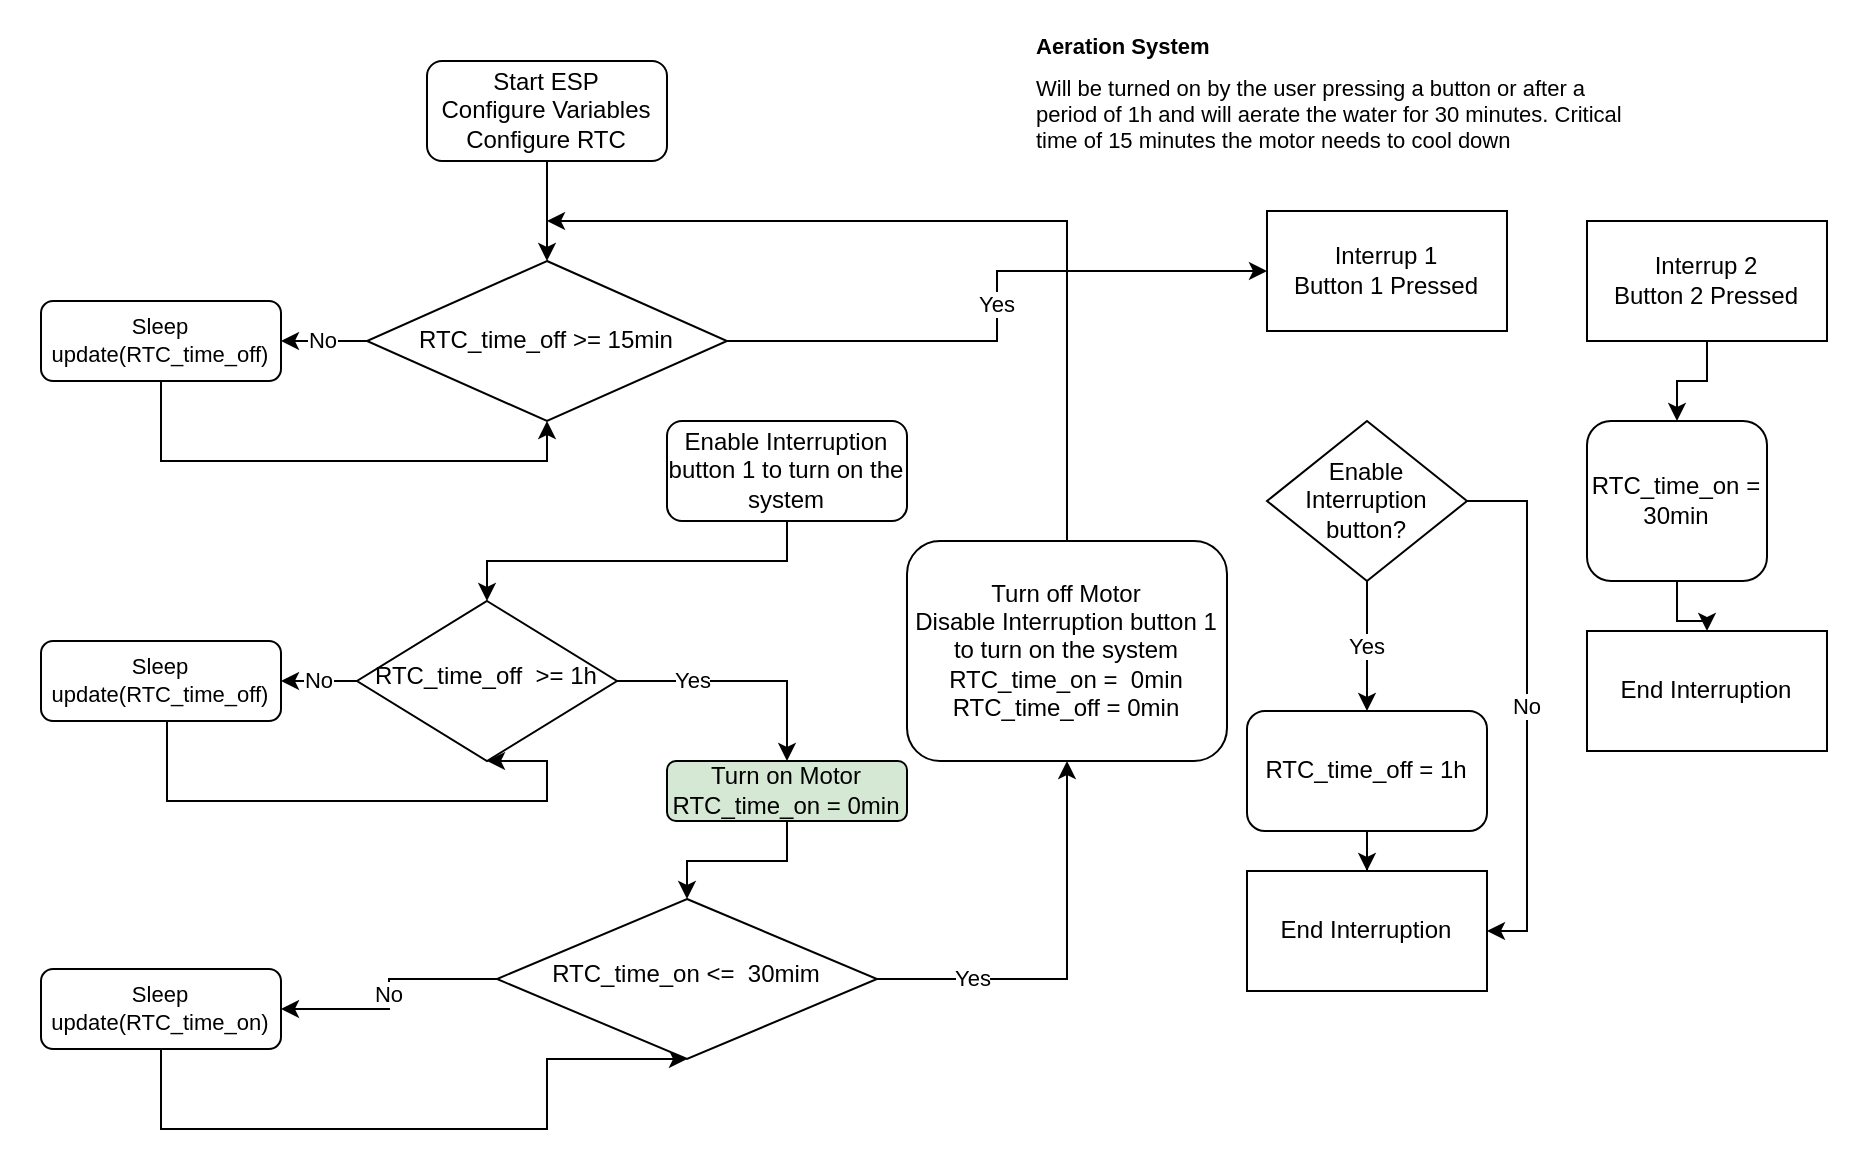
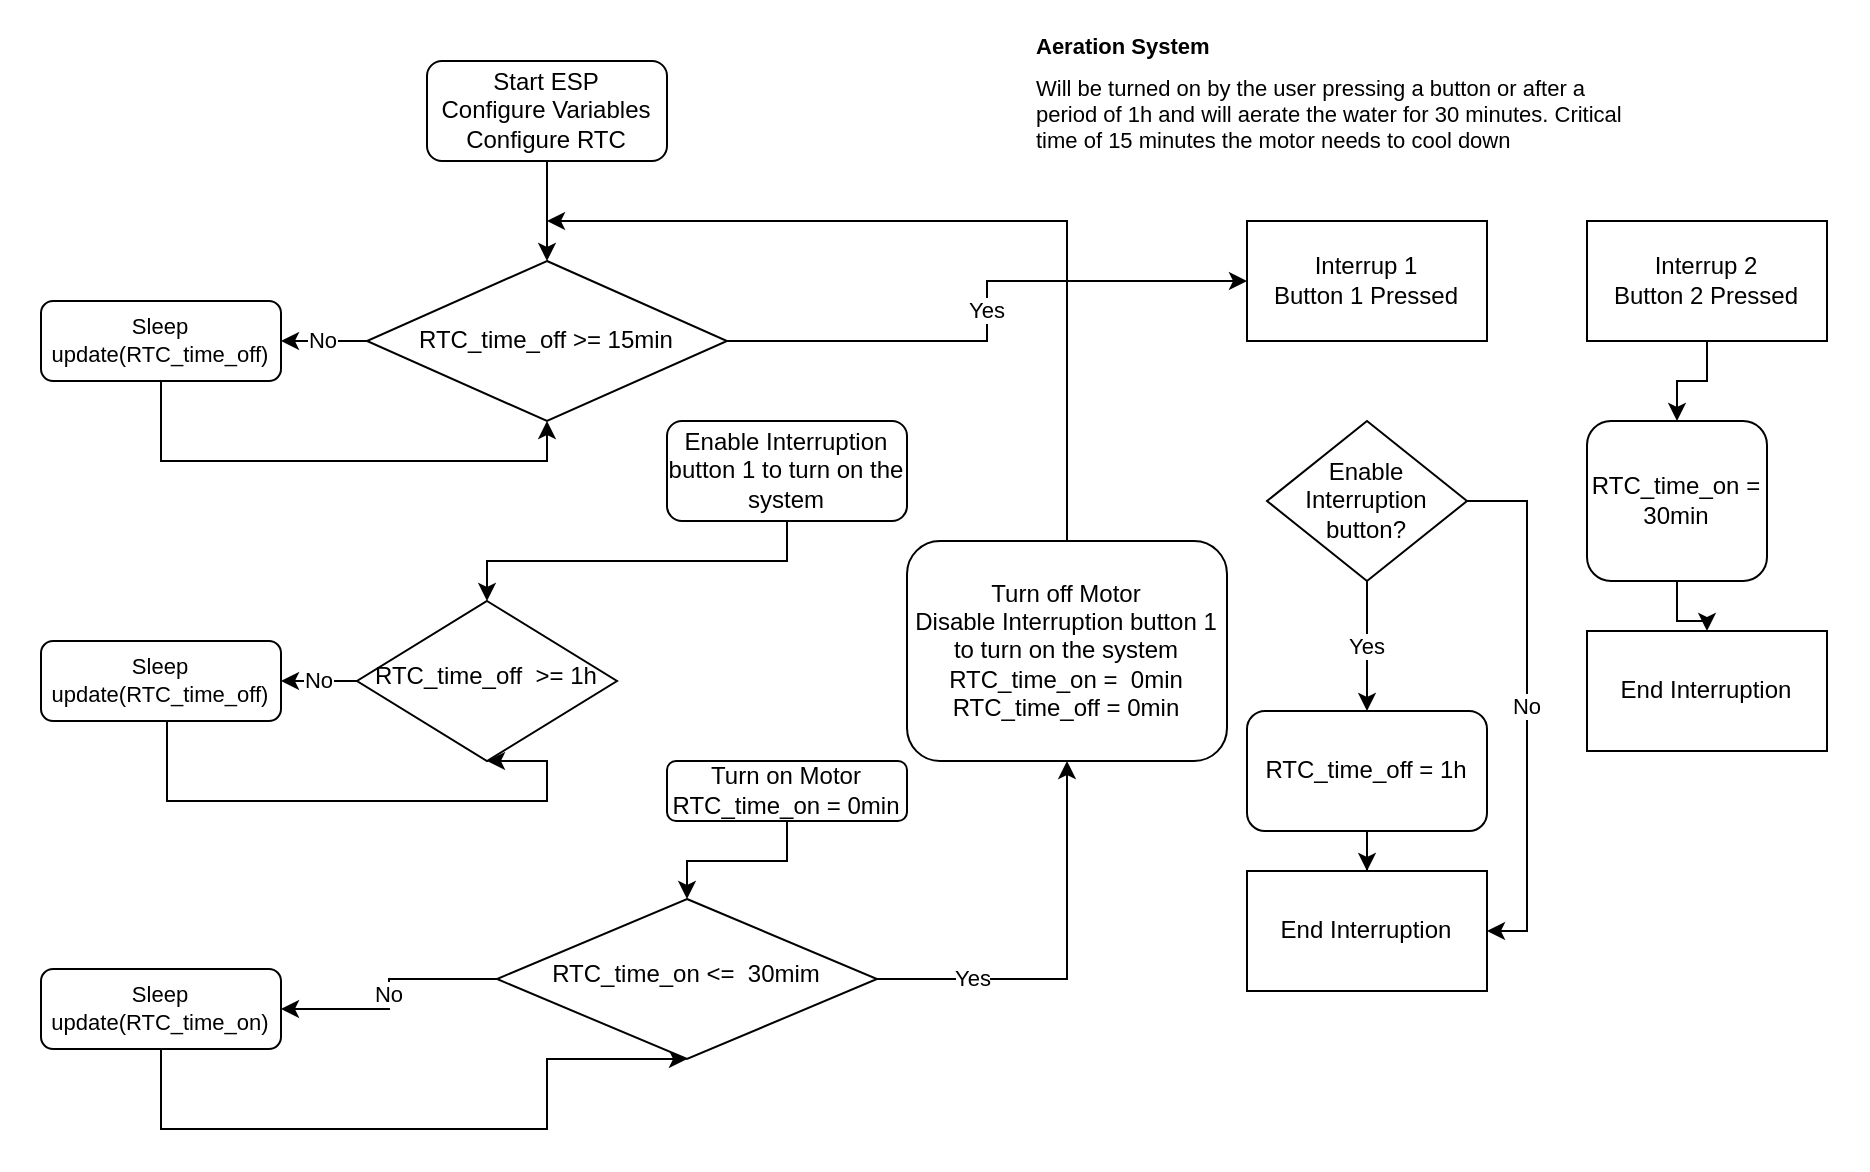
(1387, 271) -> (1367, 281)
(735, 681) -> none
(787, 791) -> (787, 791)
